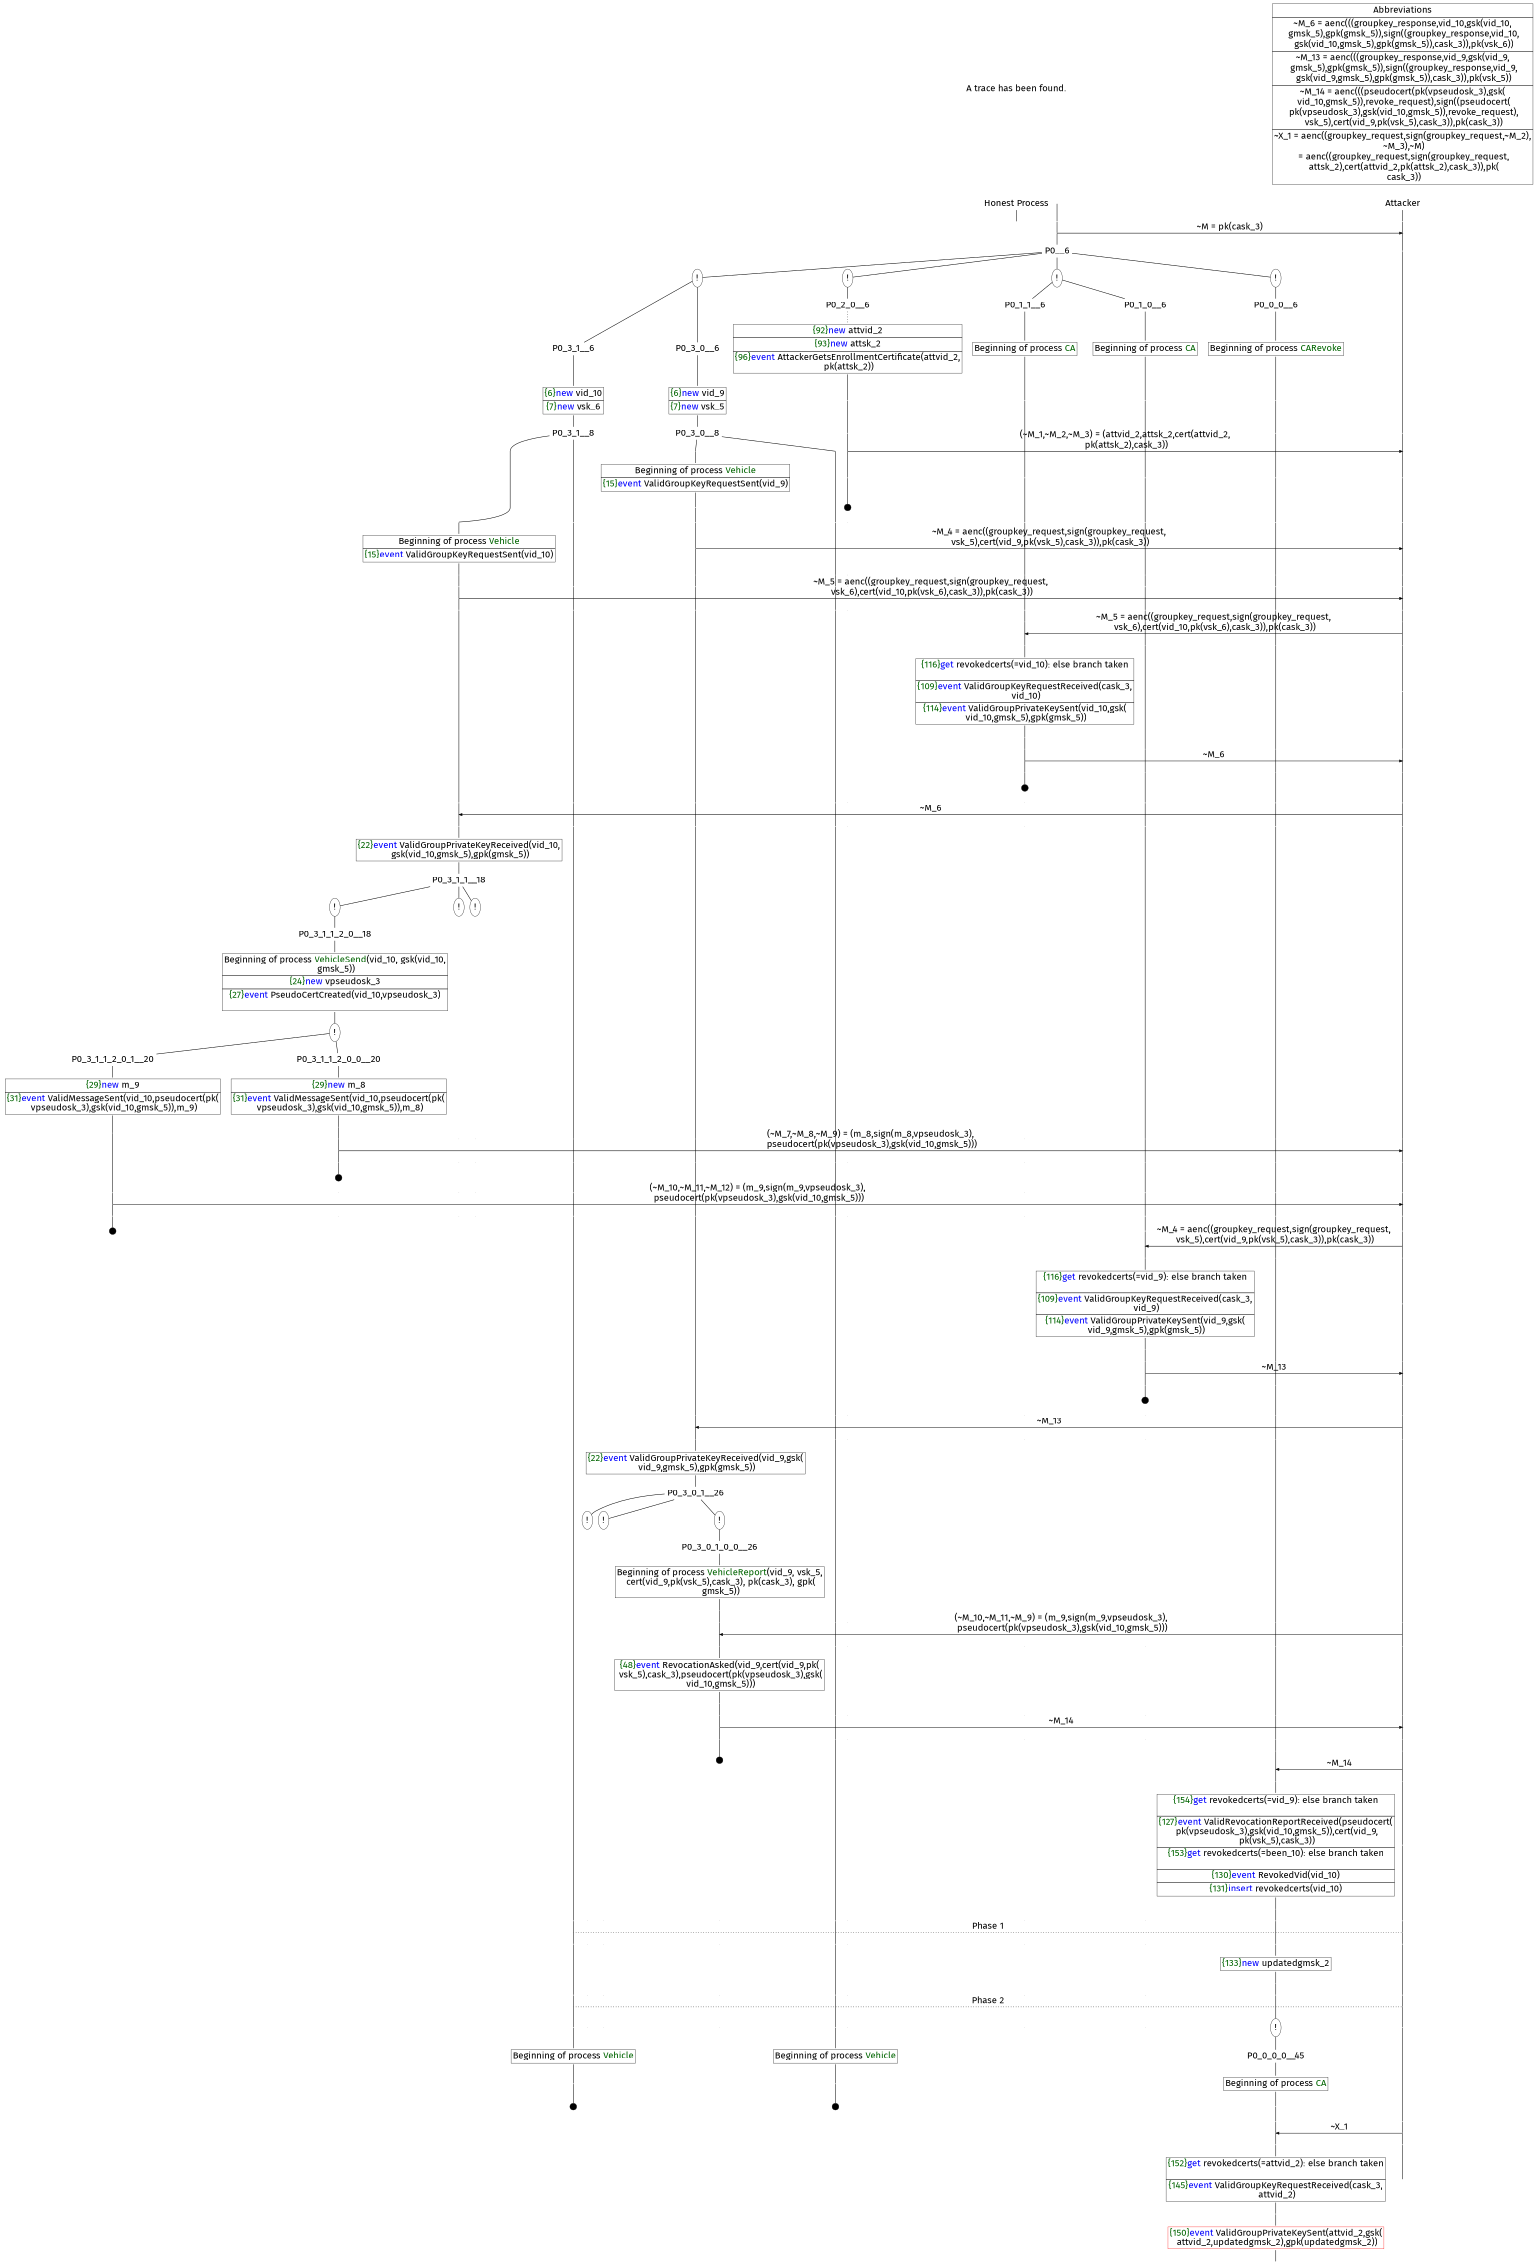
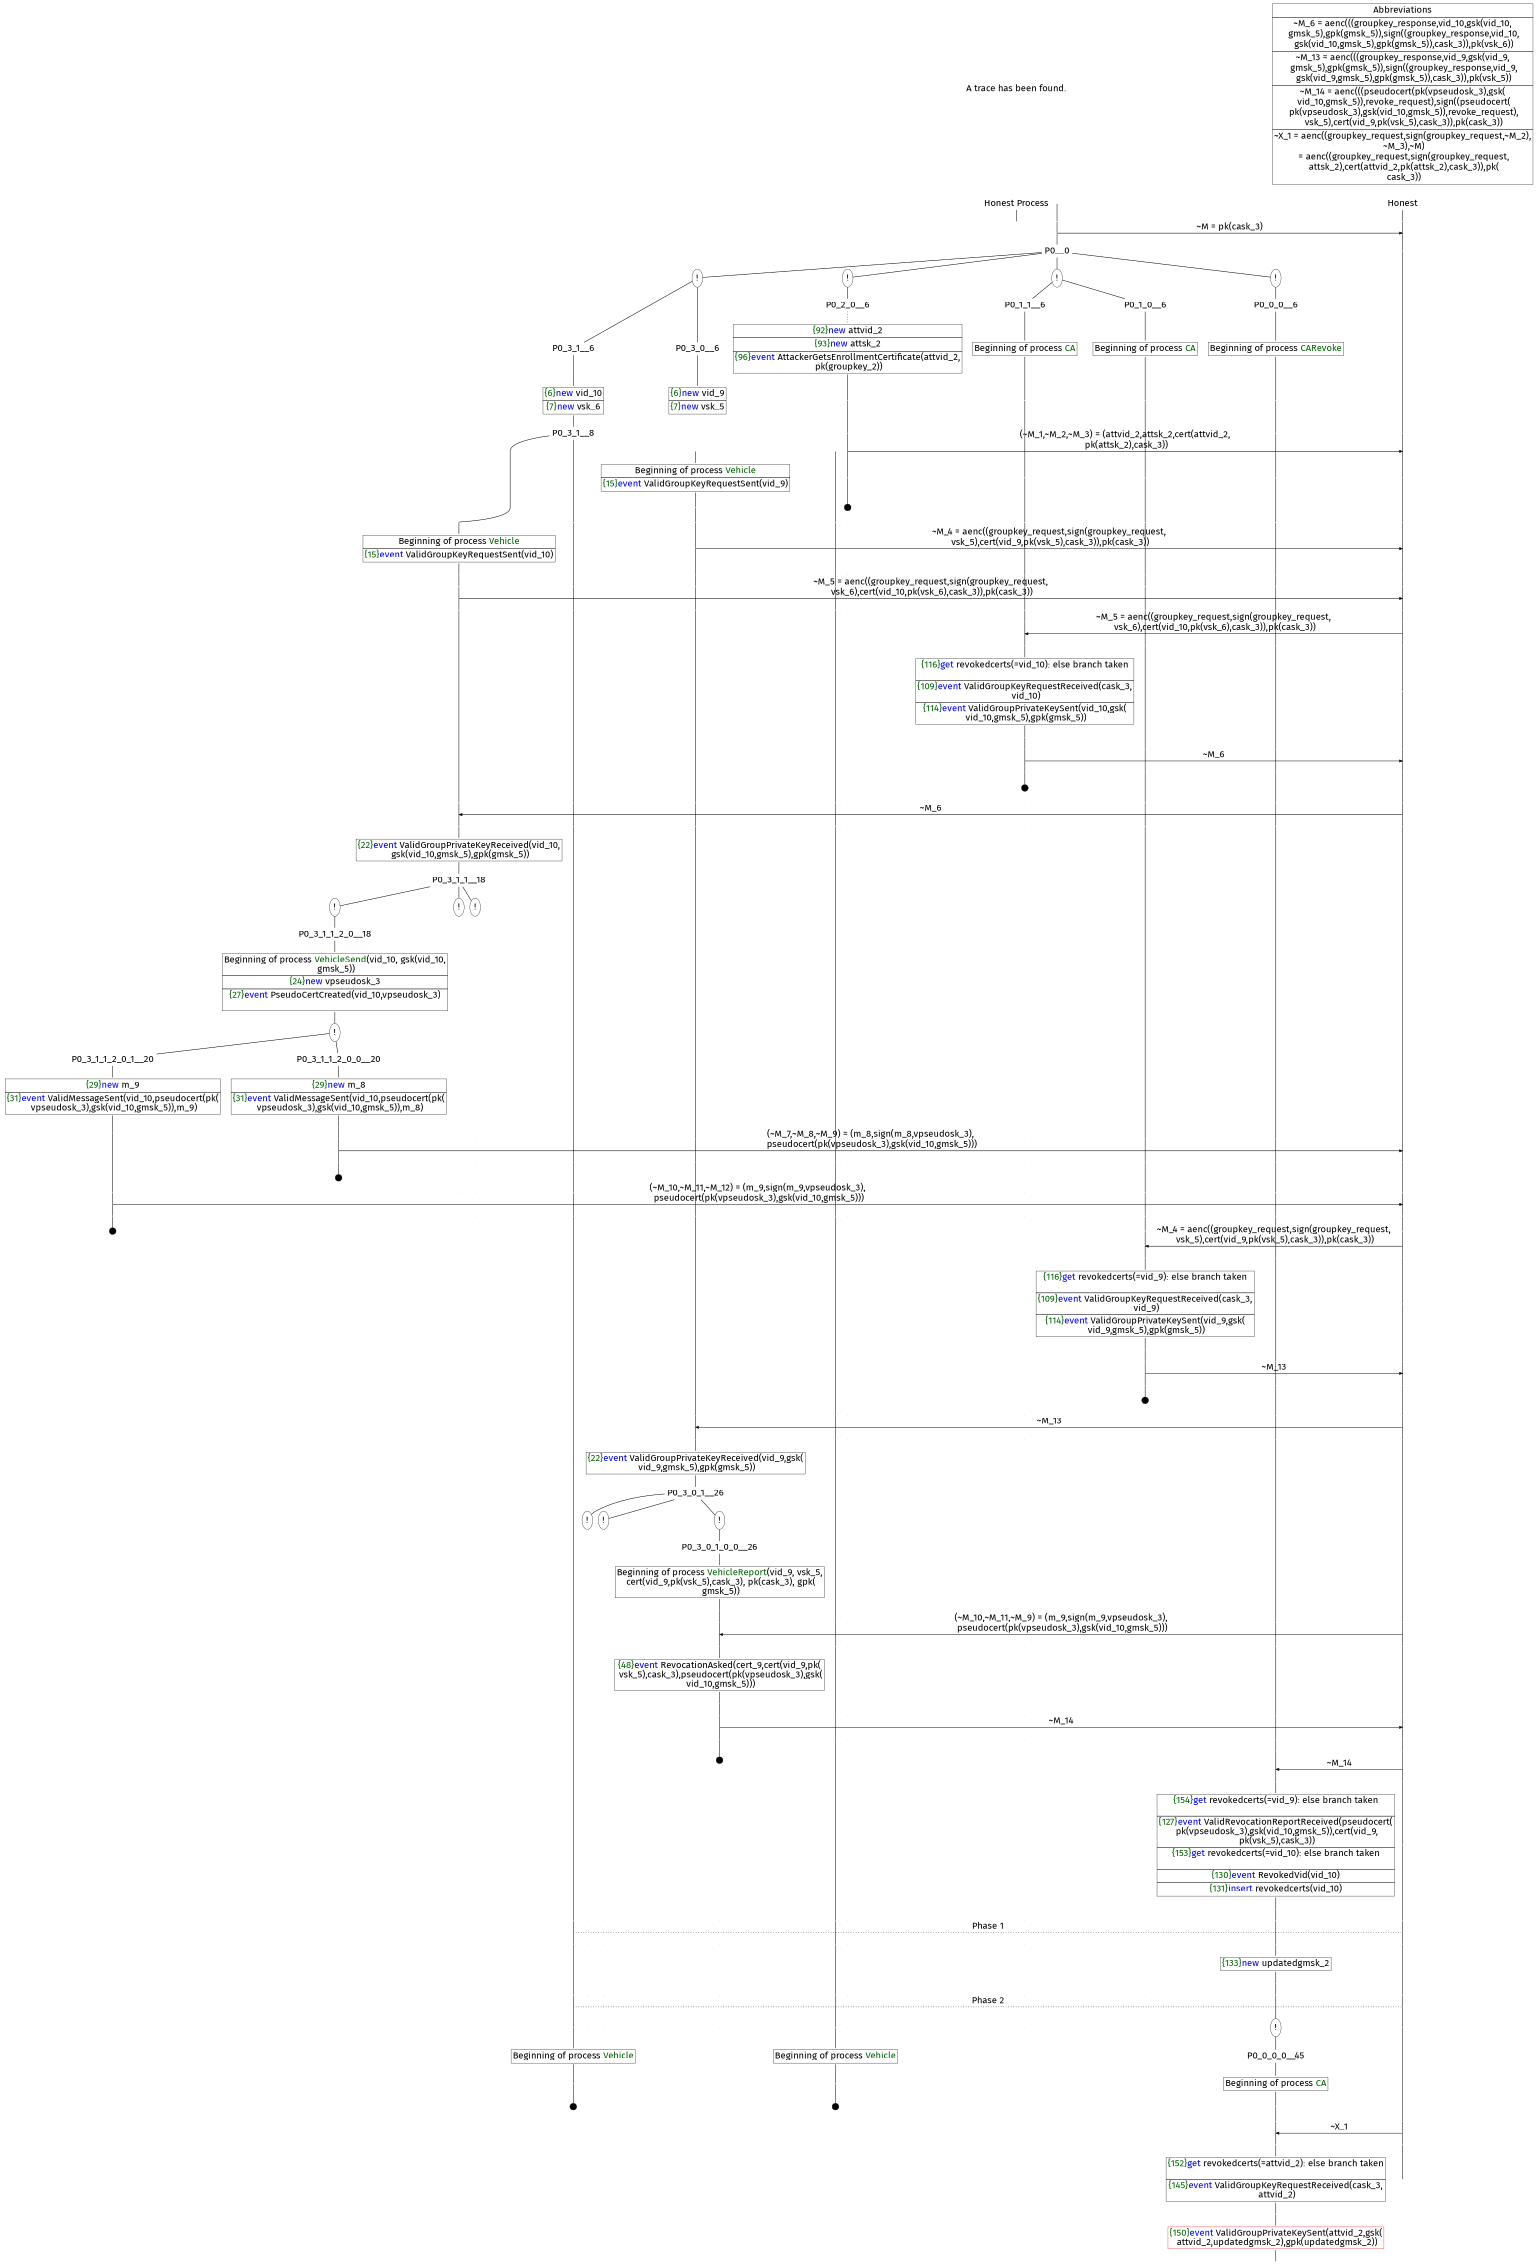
(1403, 204) -> (1403, 204)
(1057, 251) -> (1057, 251)
(848, 367) -> (848, 367)
(697, 433) -> none
(740, 1665) -> (740, 1665)
(1292, 1853) -> (1292, 1853)
